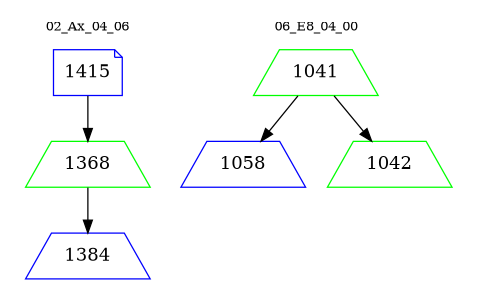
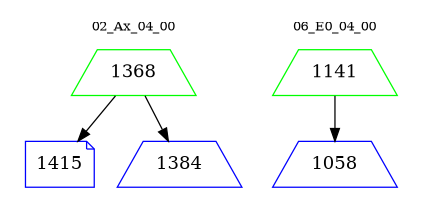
(88, 27) -> (134, 27)
(316, 27) -> (335, 27)
(316, 73) -> (335, 73)
(88, 112) -> (101, 114)
(390, 164) -> none
